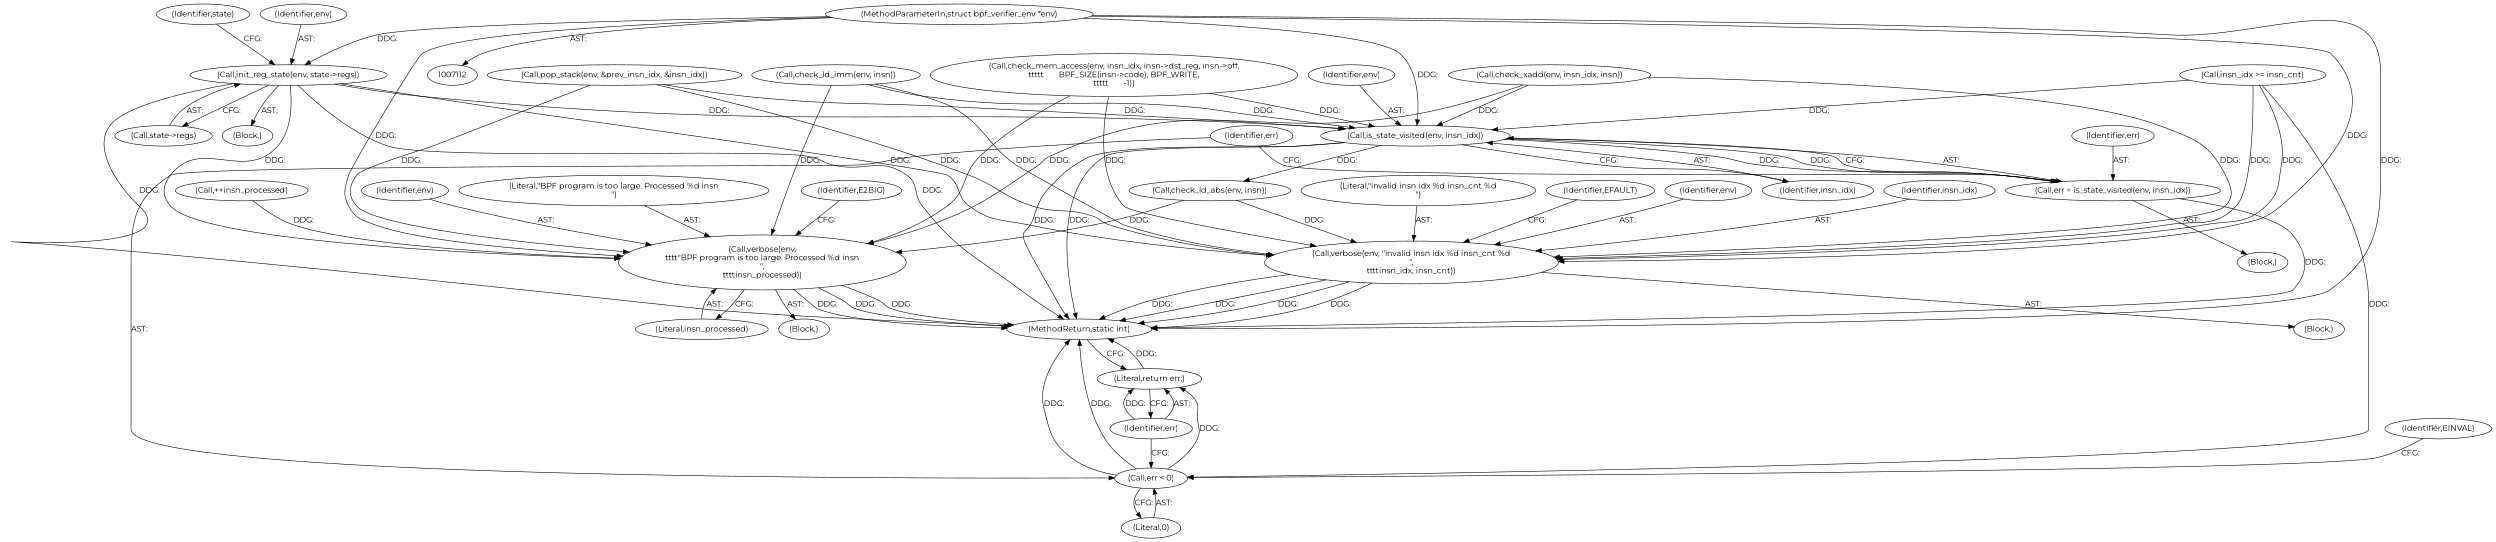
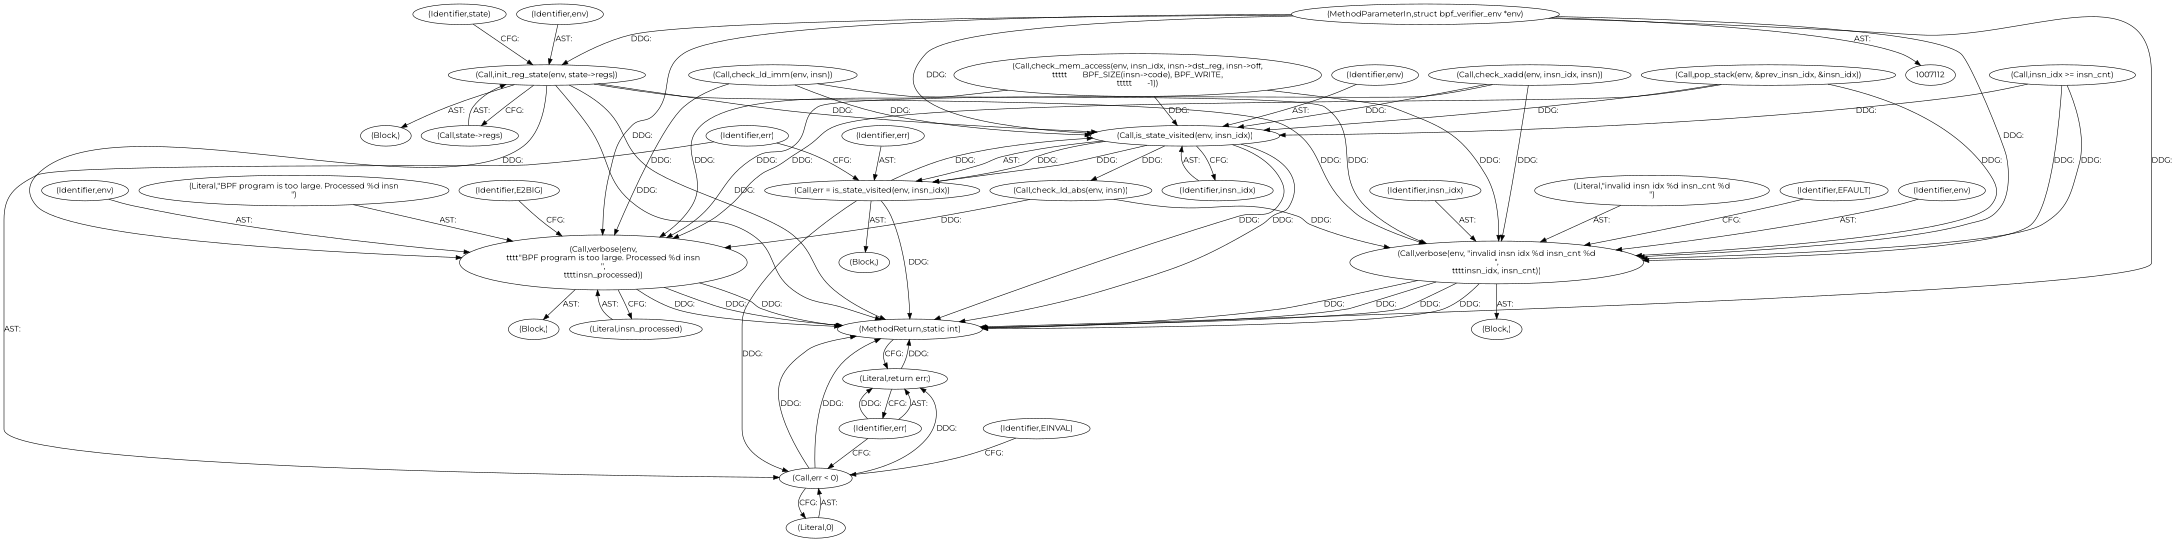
(1856, 161) -> (966, 161)
(242, 191) -> none
(1969, 460) -> (742, 330)
